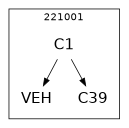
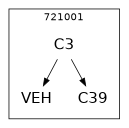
(64, 18) -> (64, 18)
(64, 46) -> (64, 46)
